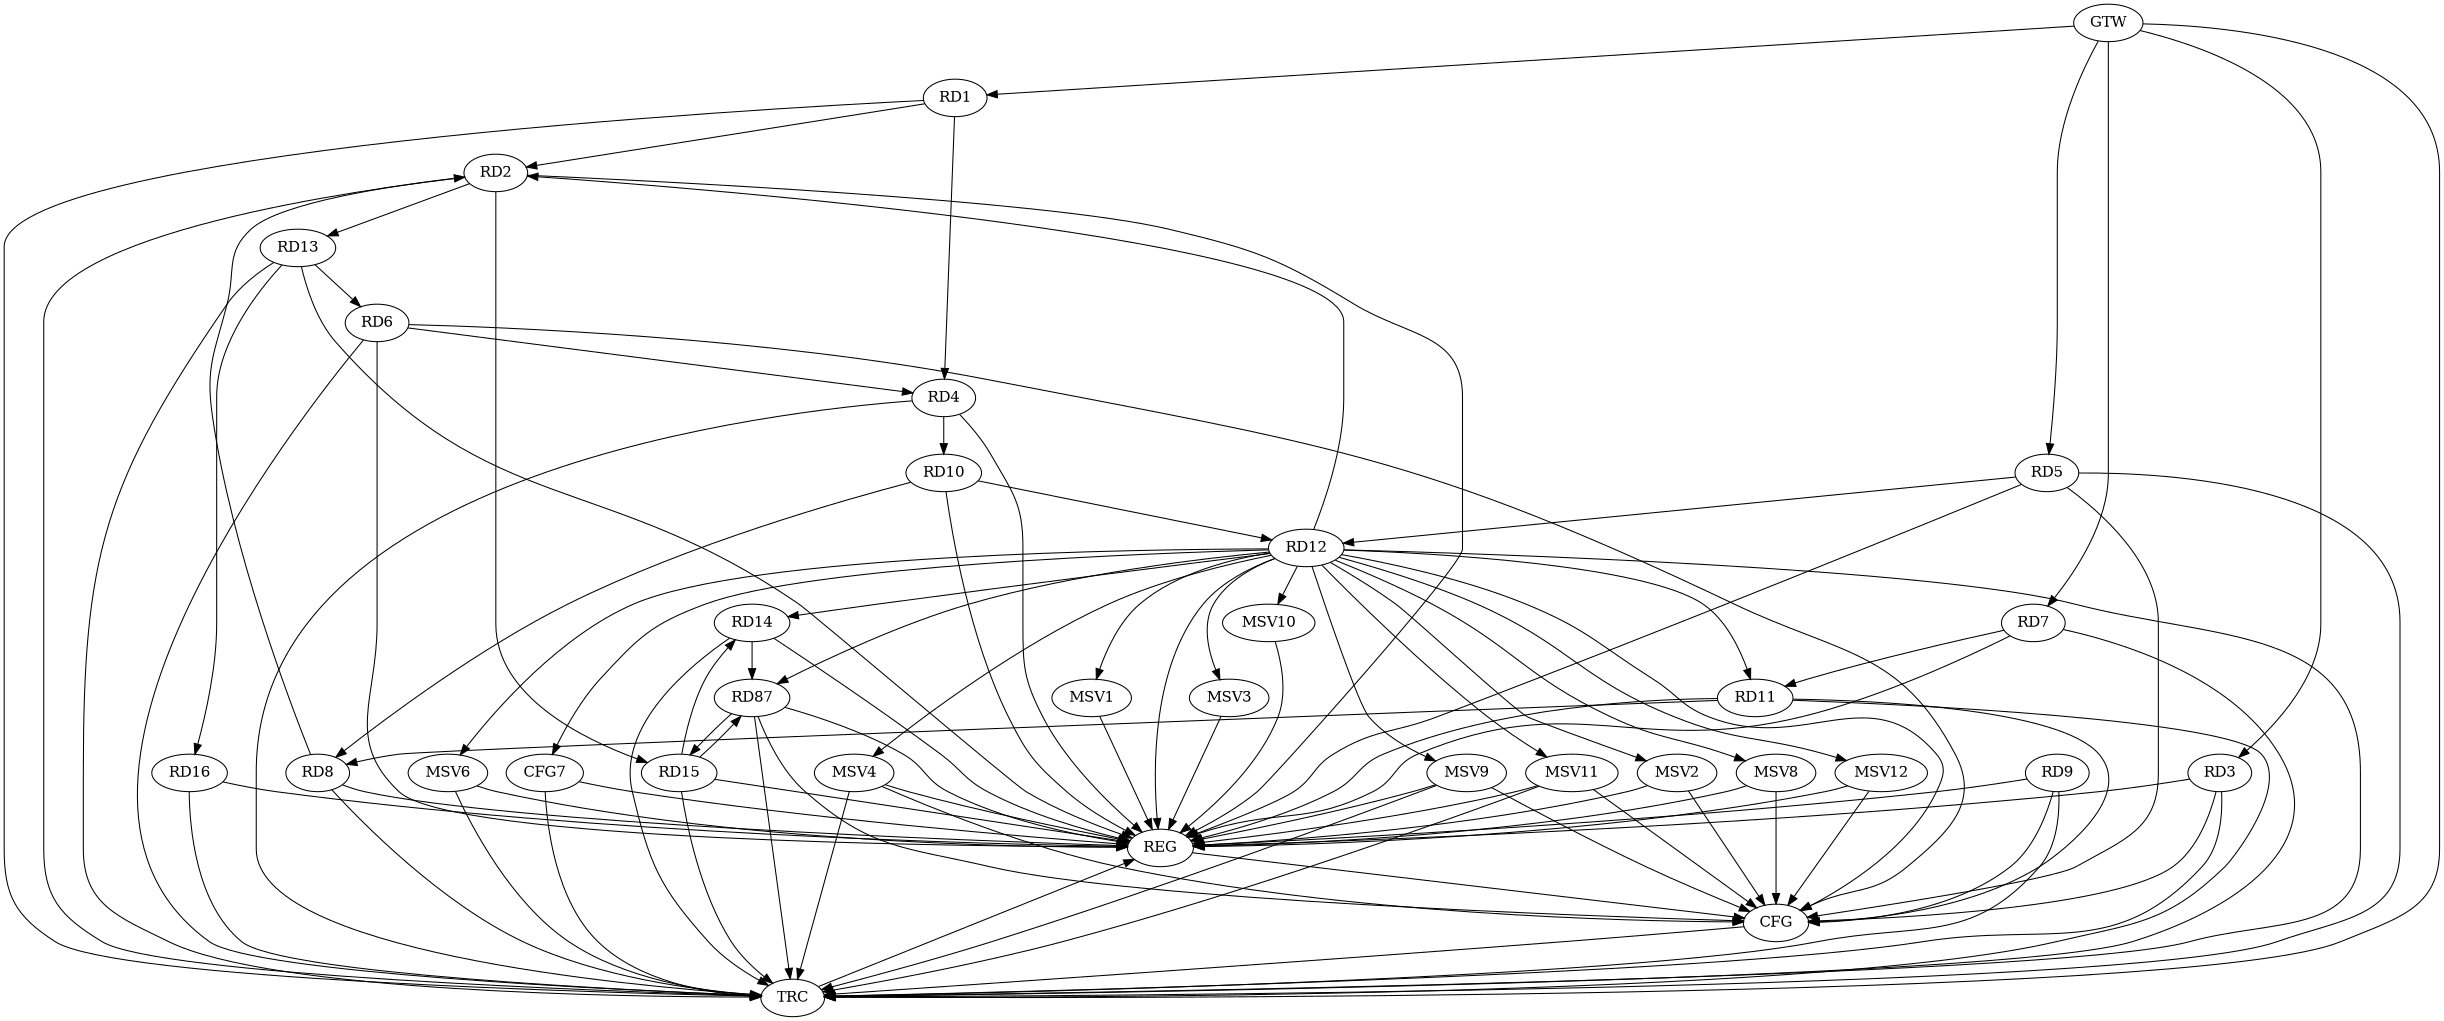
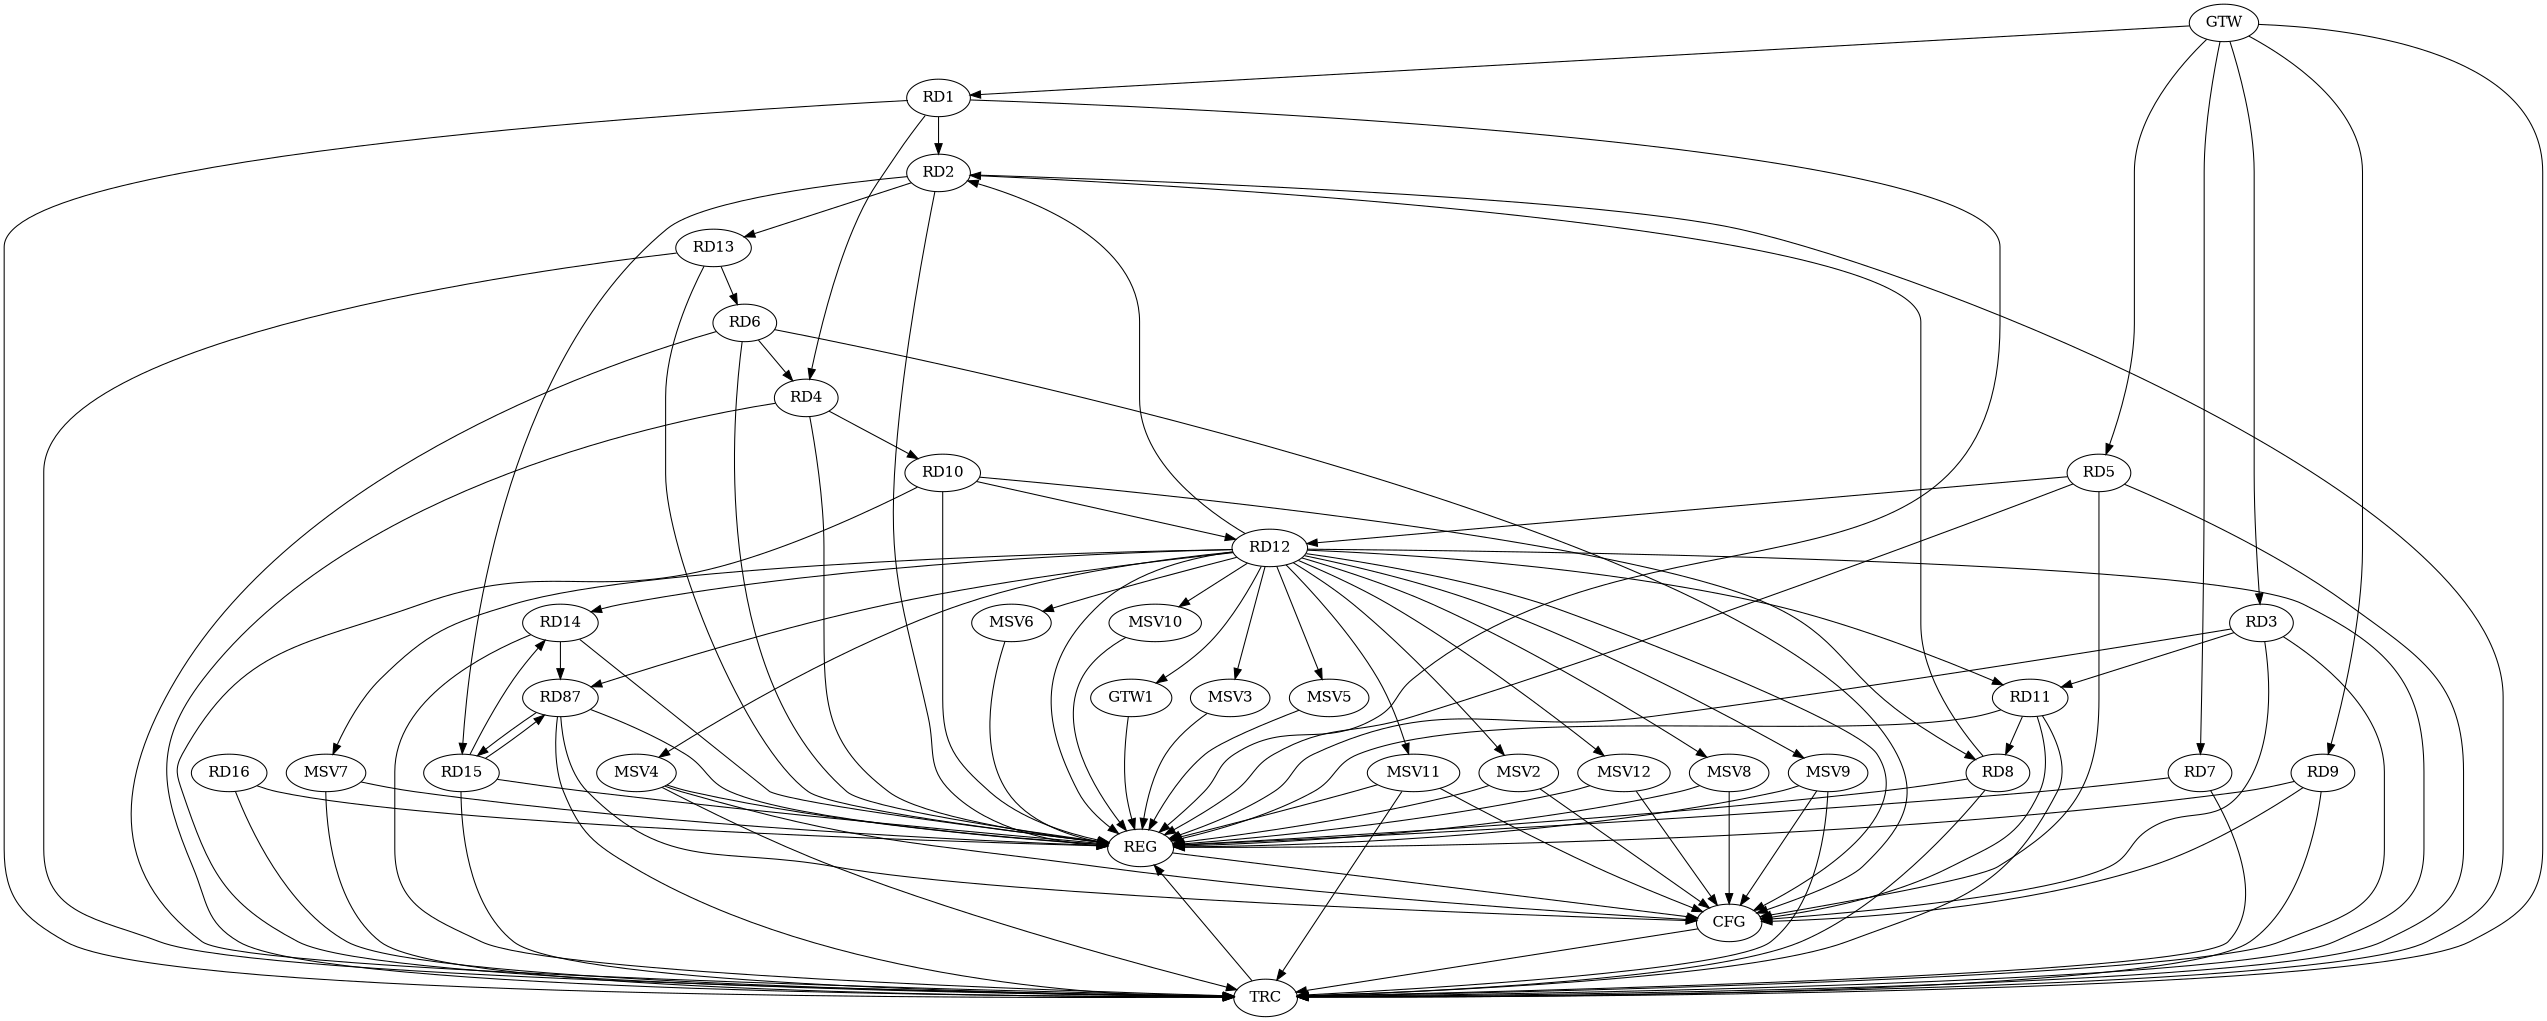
none -> (2000, 280)
none -> (2362, 367)
(217, 496) -> none
(1899, 655) -> (2153, 658)
(1092, 698) -> (1131, 698)
none -> (1329, 698)
(545, 773) -> (326, 773)
(569, 942) -> (250, 911)
